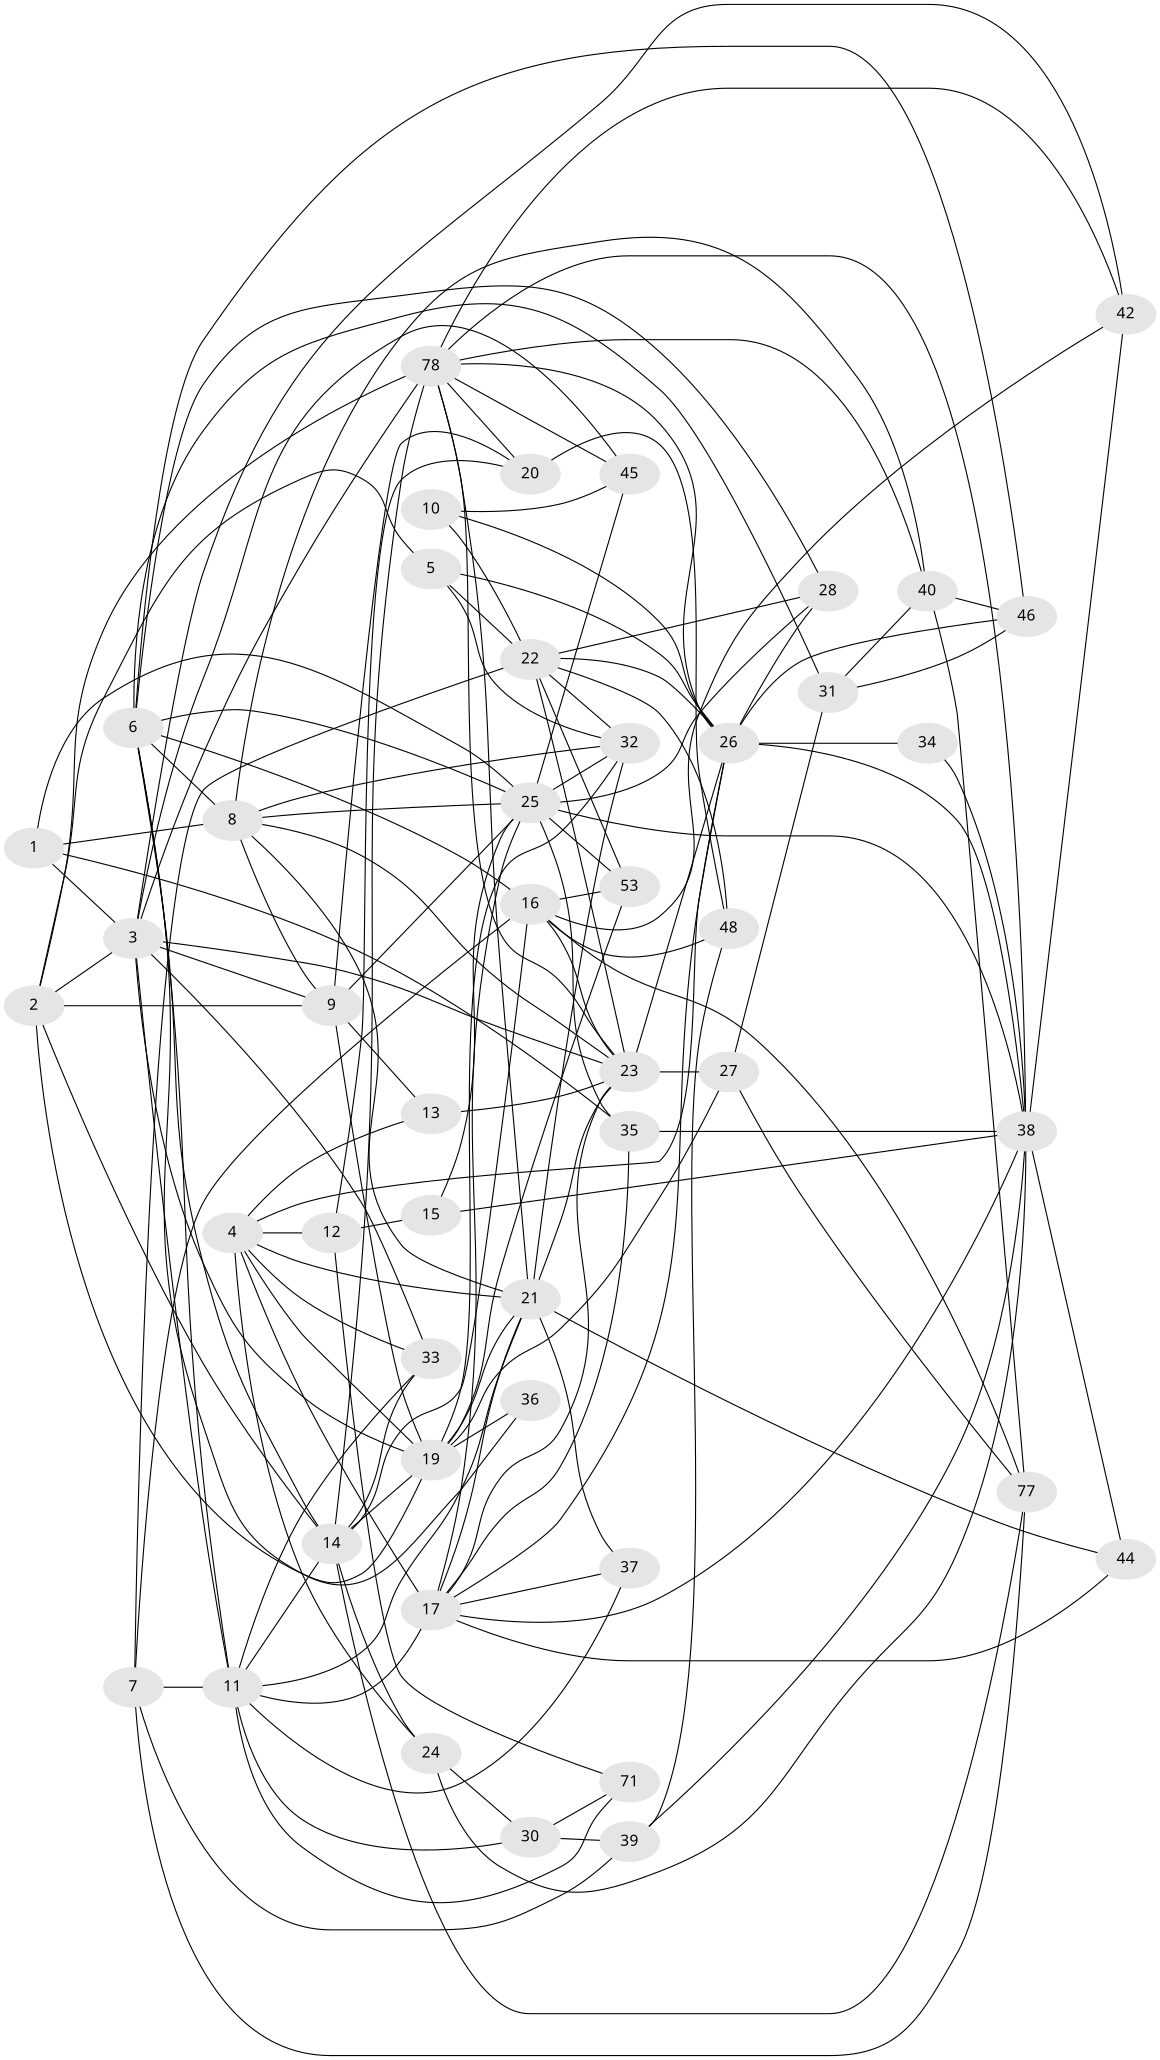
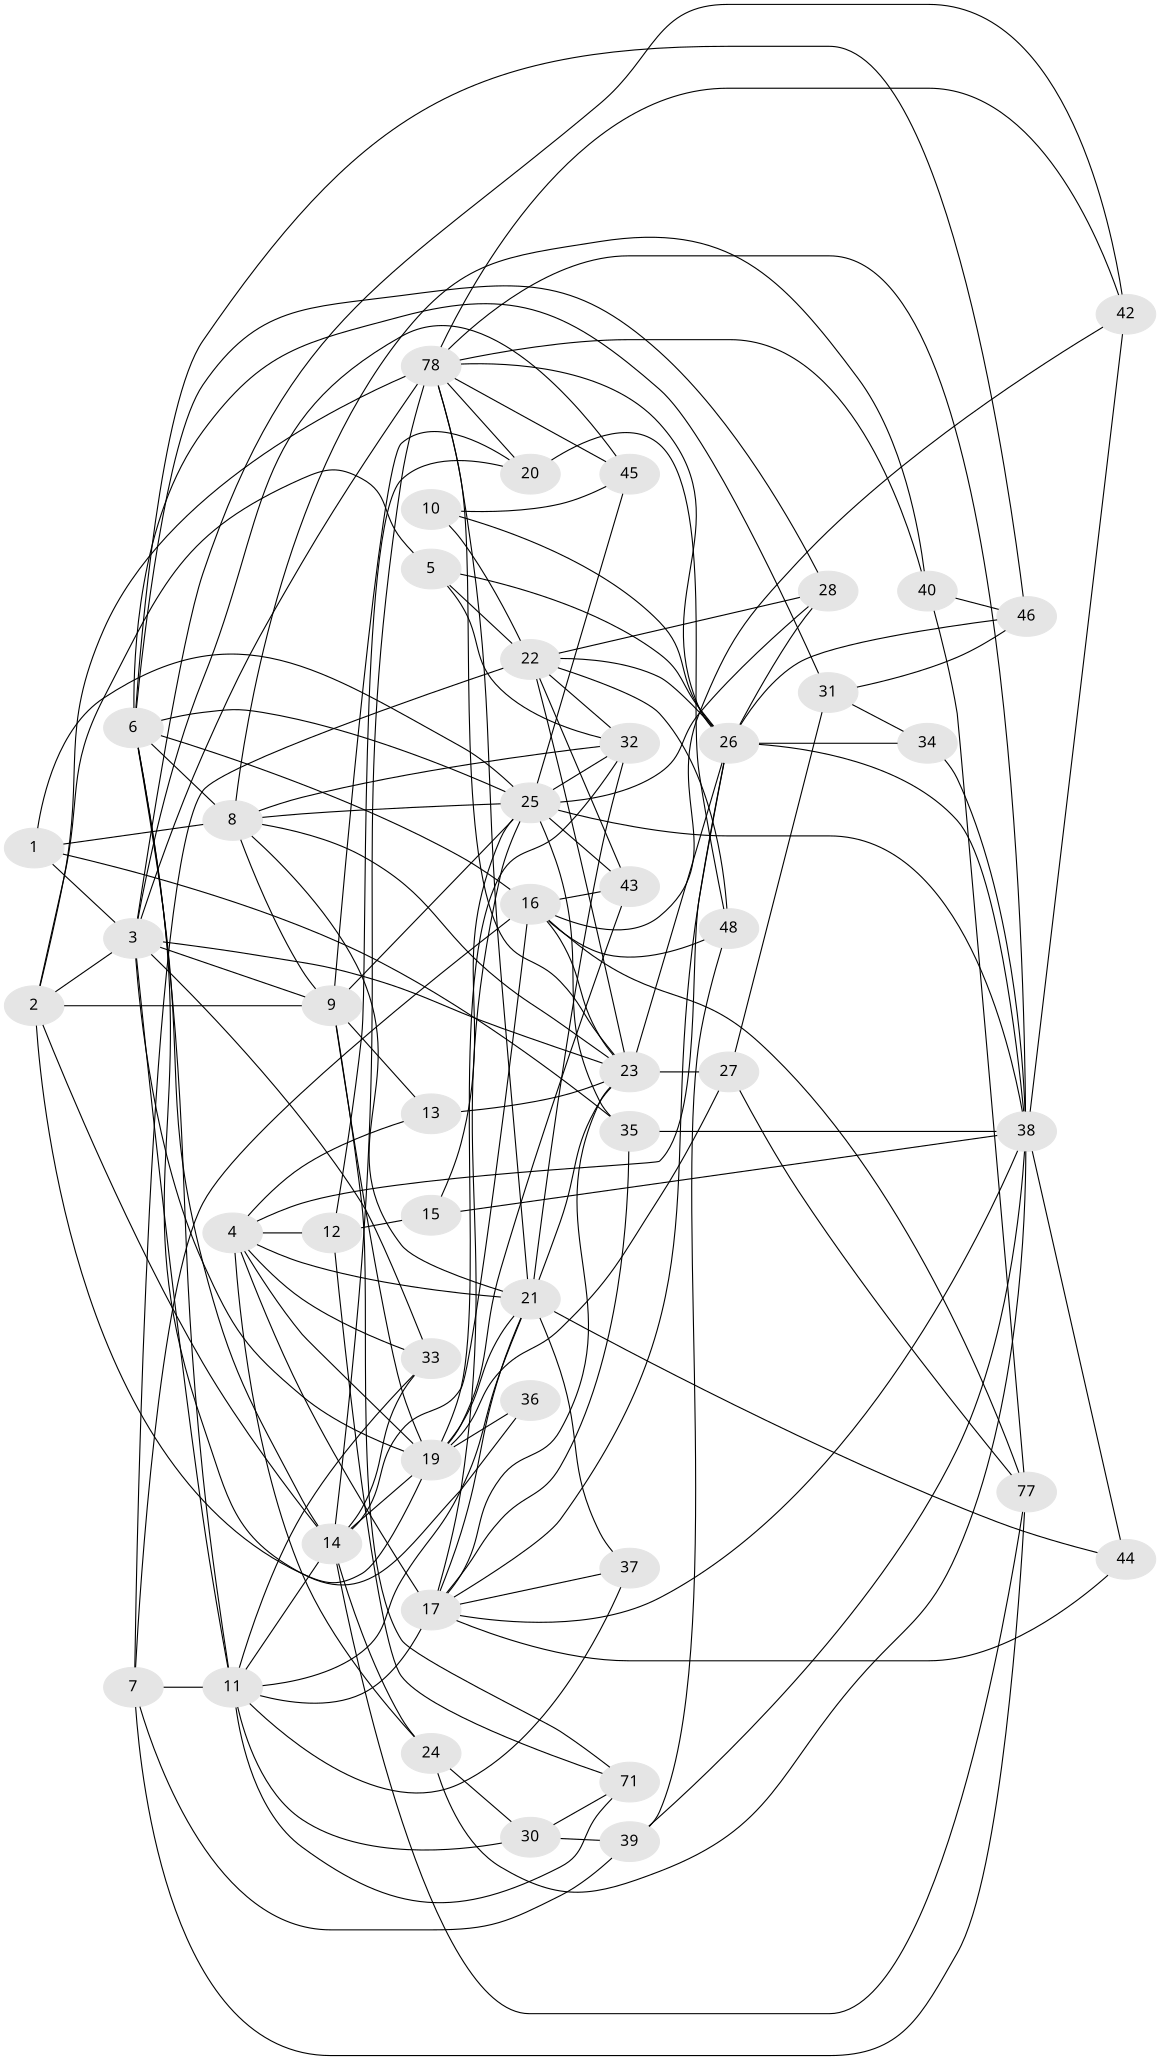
(871, 648) -> (878, 718)
(630, 887) -> (630, 887)
none -> (367, 1457)
